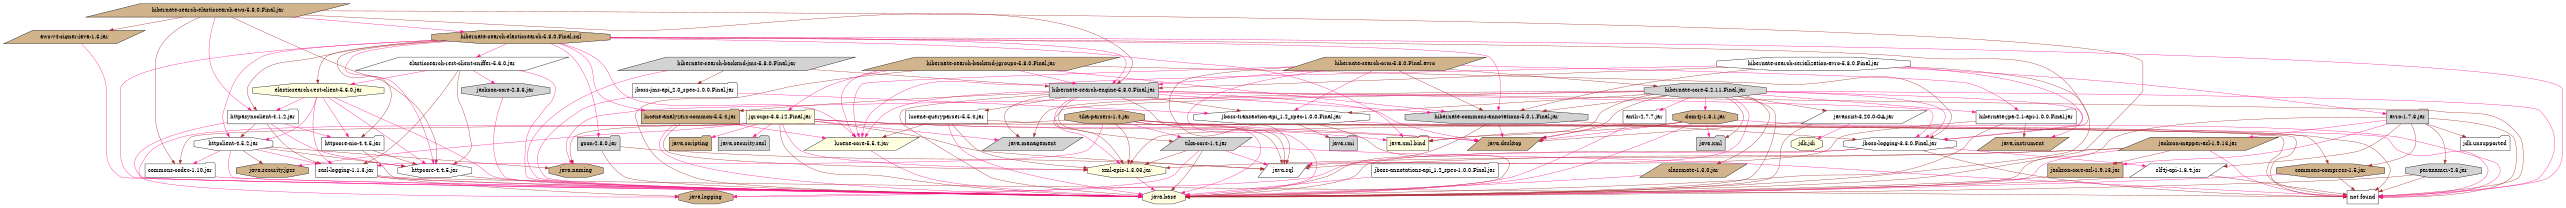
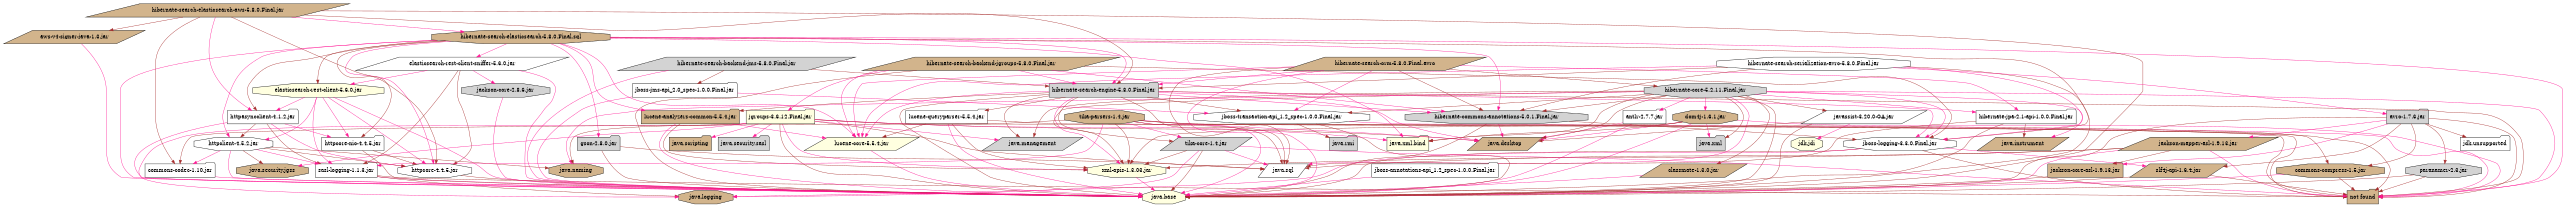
(2178, 171) -> (2178, 171)
(2363, 197) -> (2363, 197)
